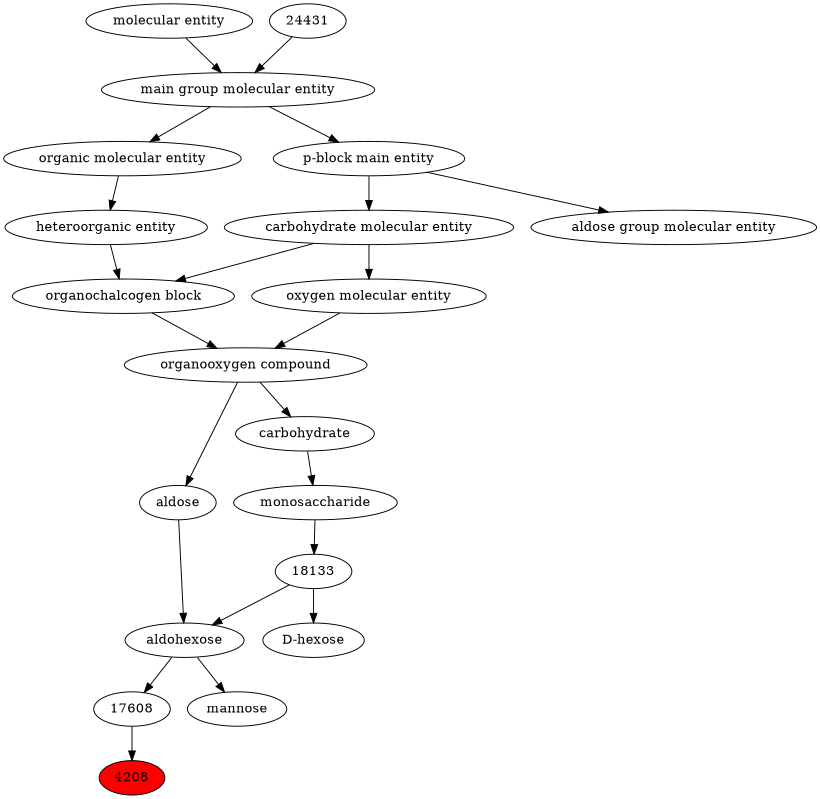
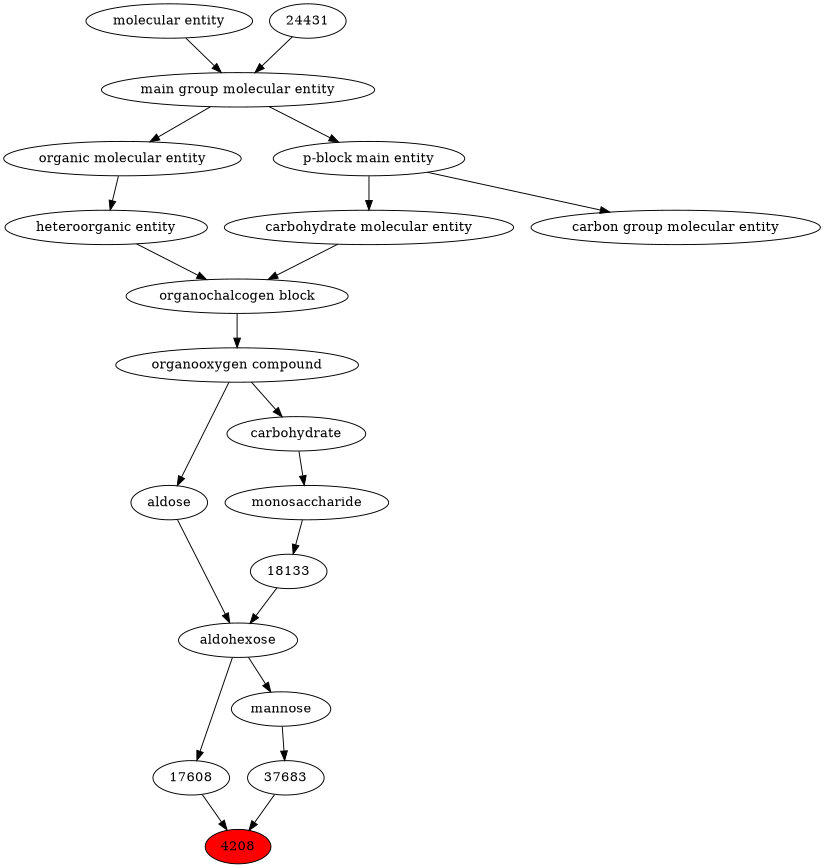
(674, 227) -> (676, 227)
(369, 296) -> none
(314, 640) -> none
none -> (286, 778)
